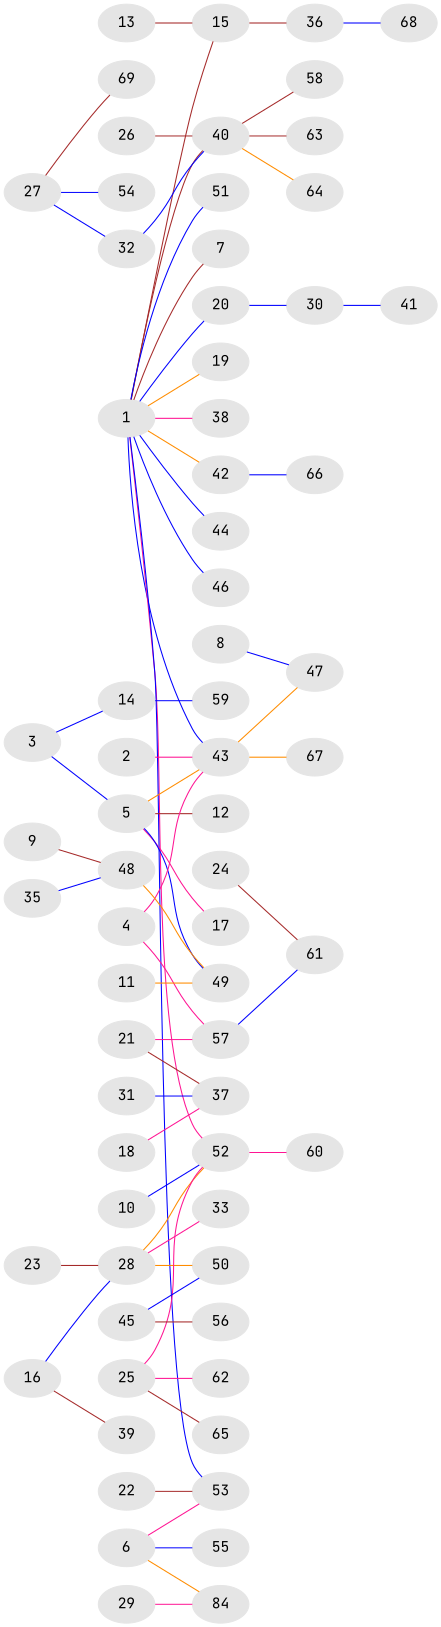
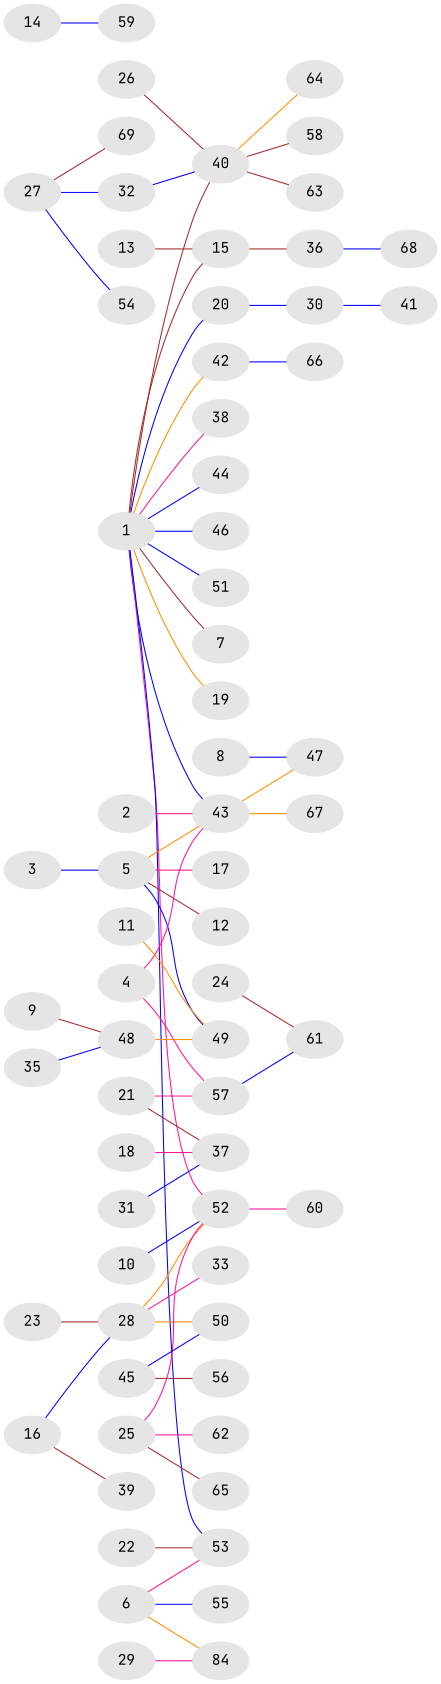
(79, 722) -> none
